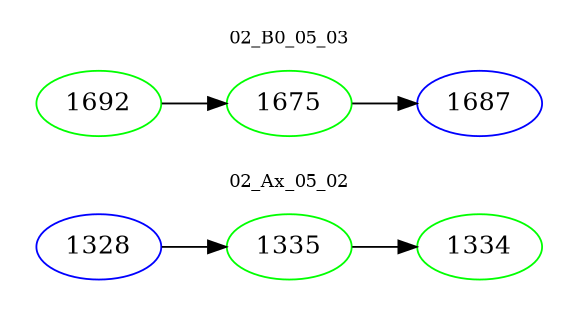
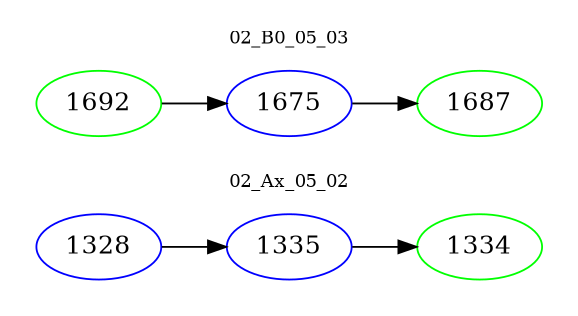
(289, 103) -> (289, 103)
(480, 103) -> (480, 103)
(289, 247) -> (289, 247)
